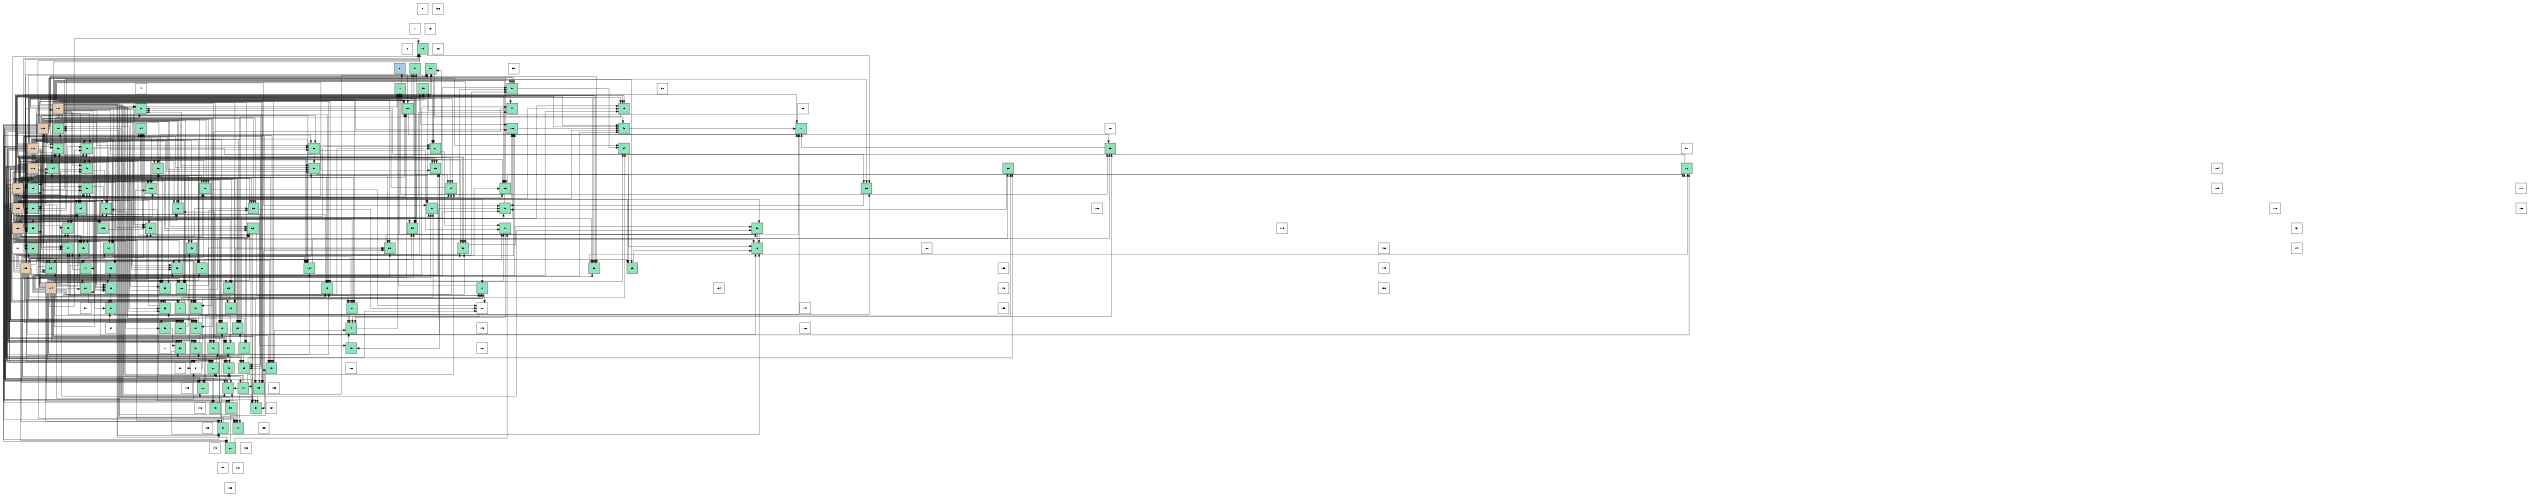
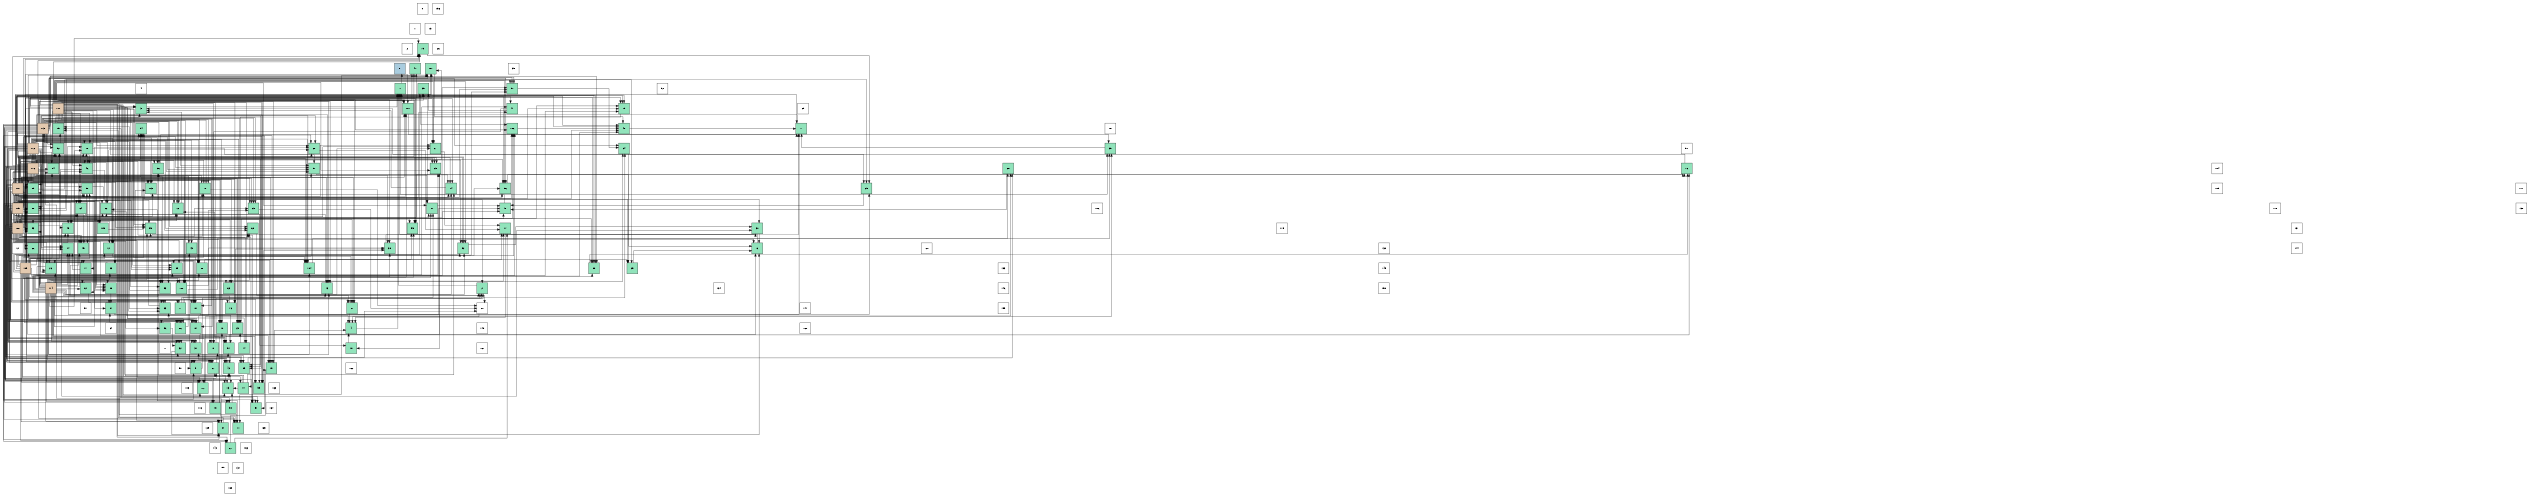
(36, 112) -> (60, 156)
none -> (152, 156)
(196, 368) -> (196, 368)
